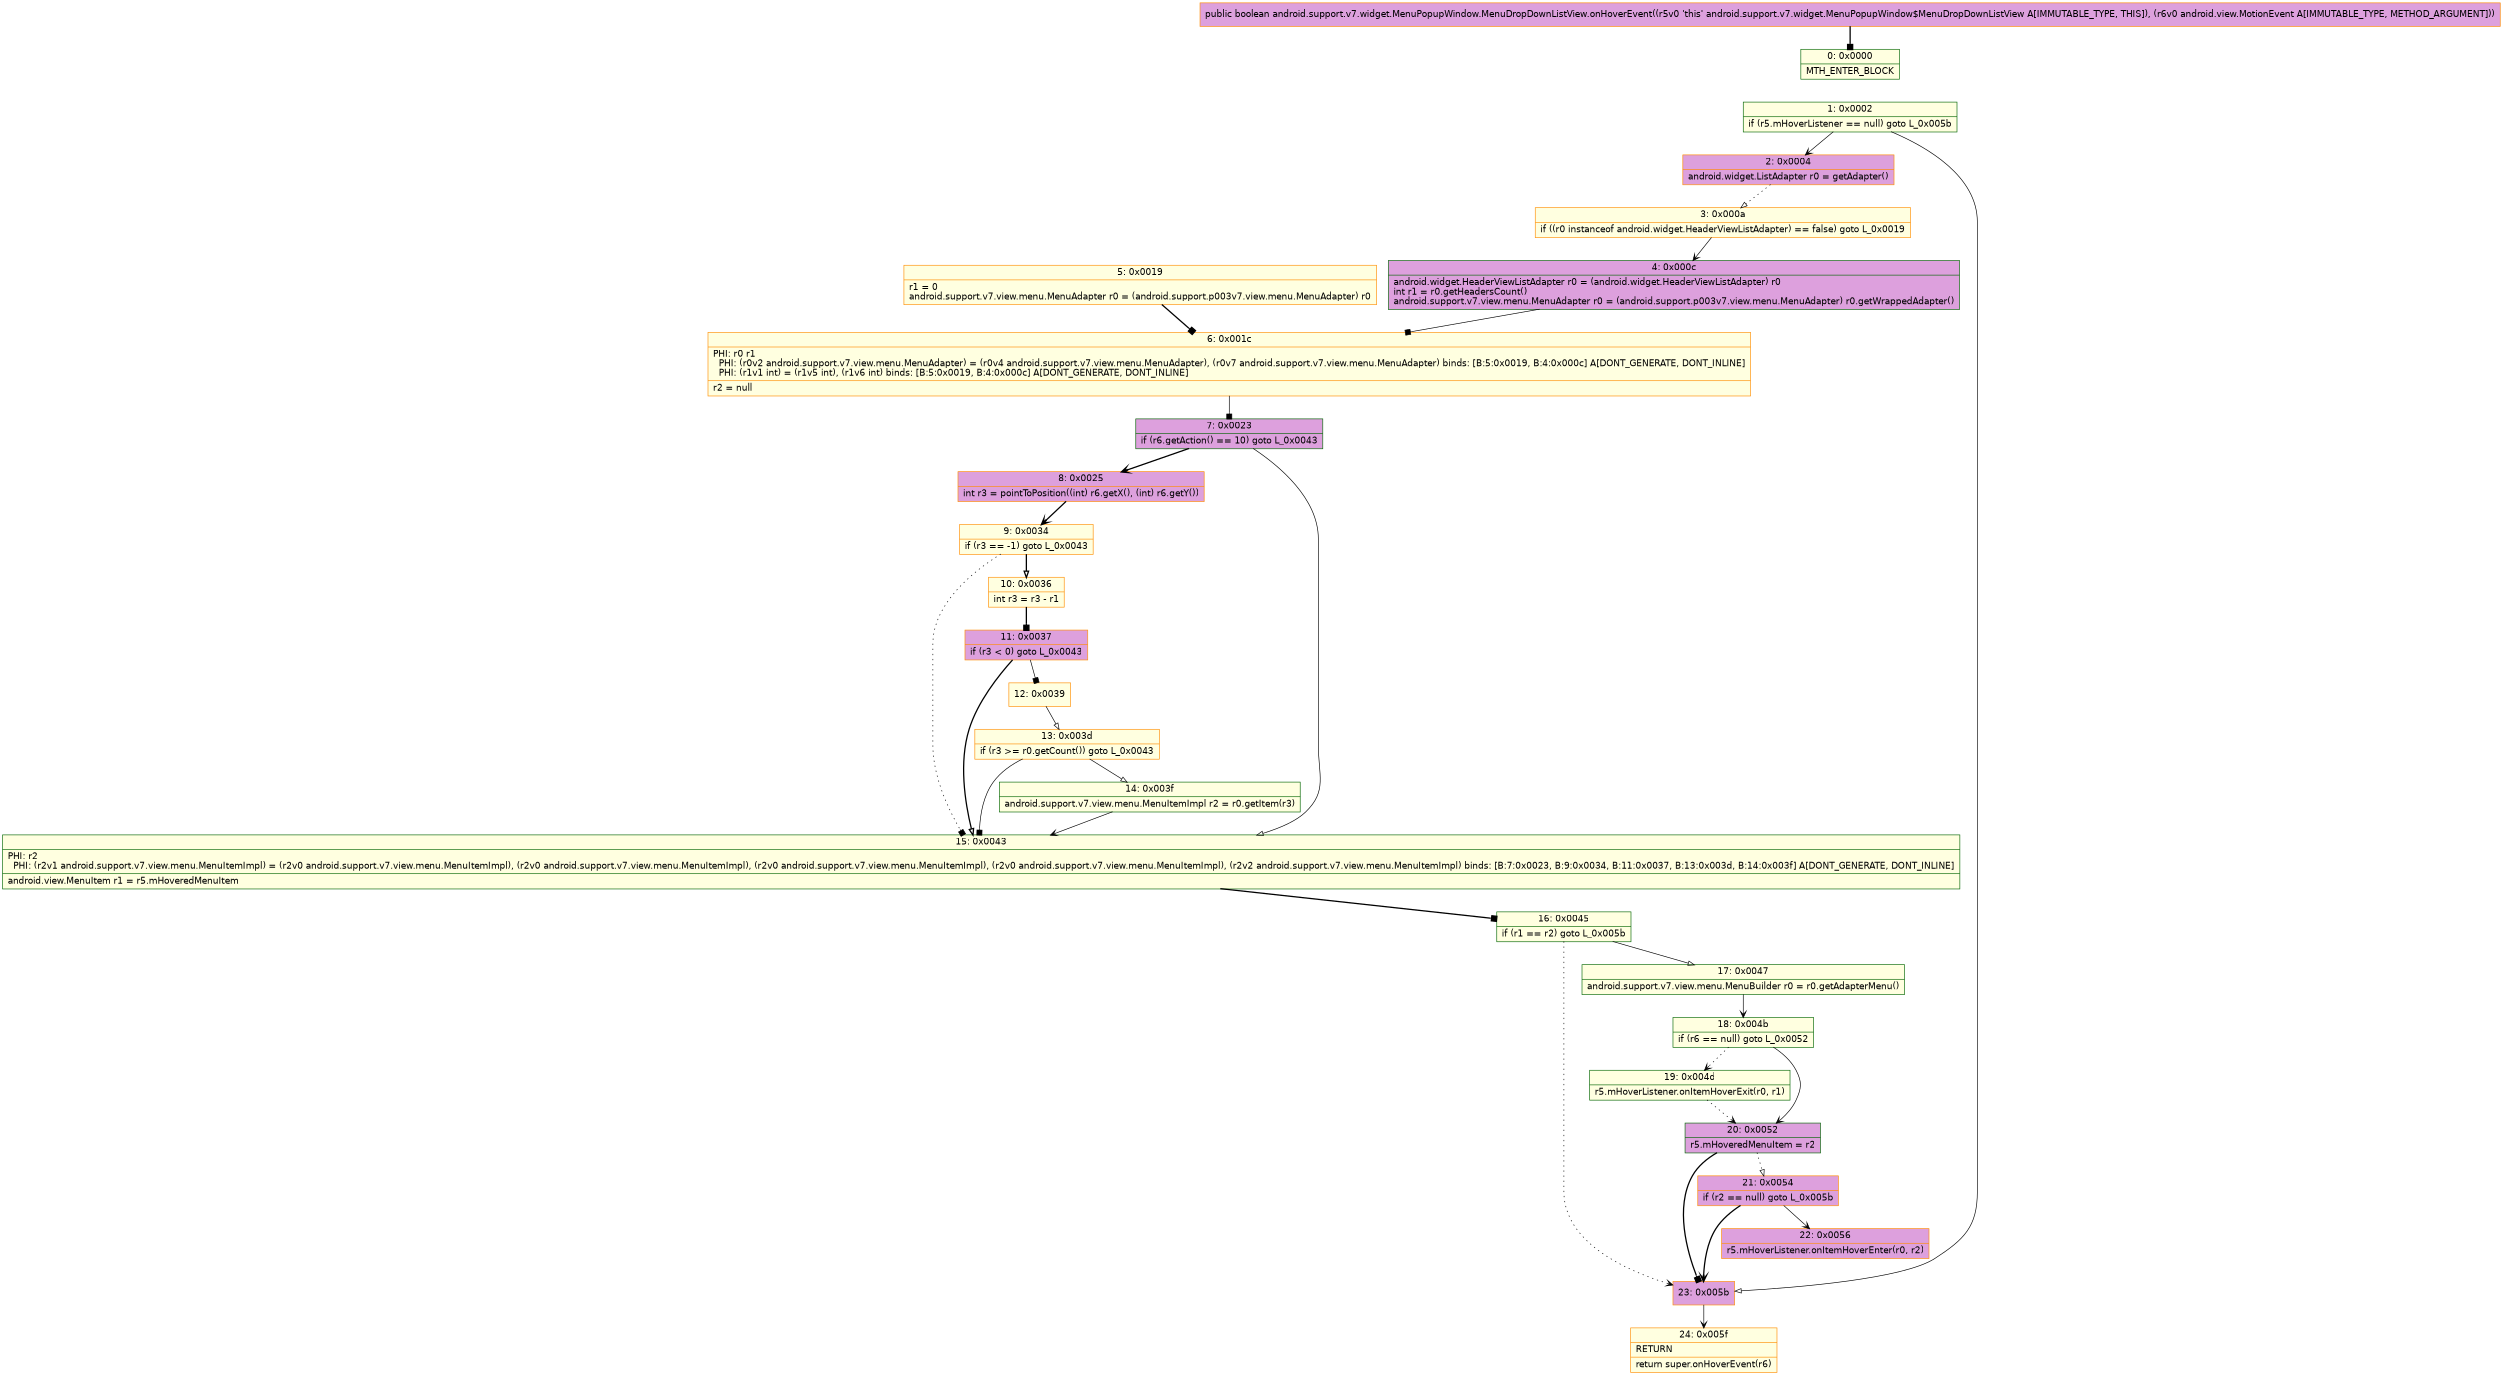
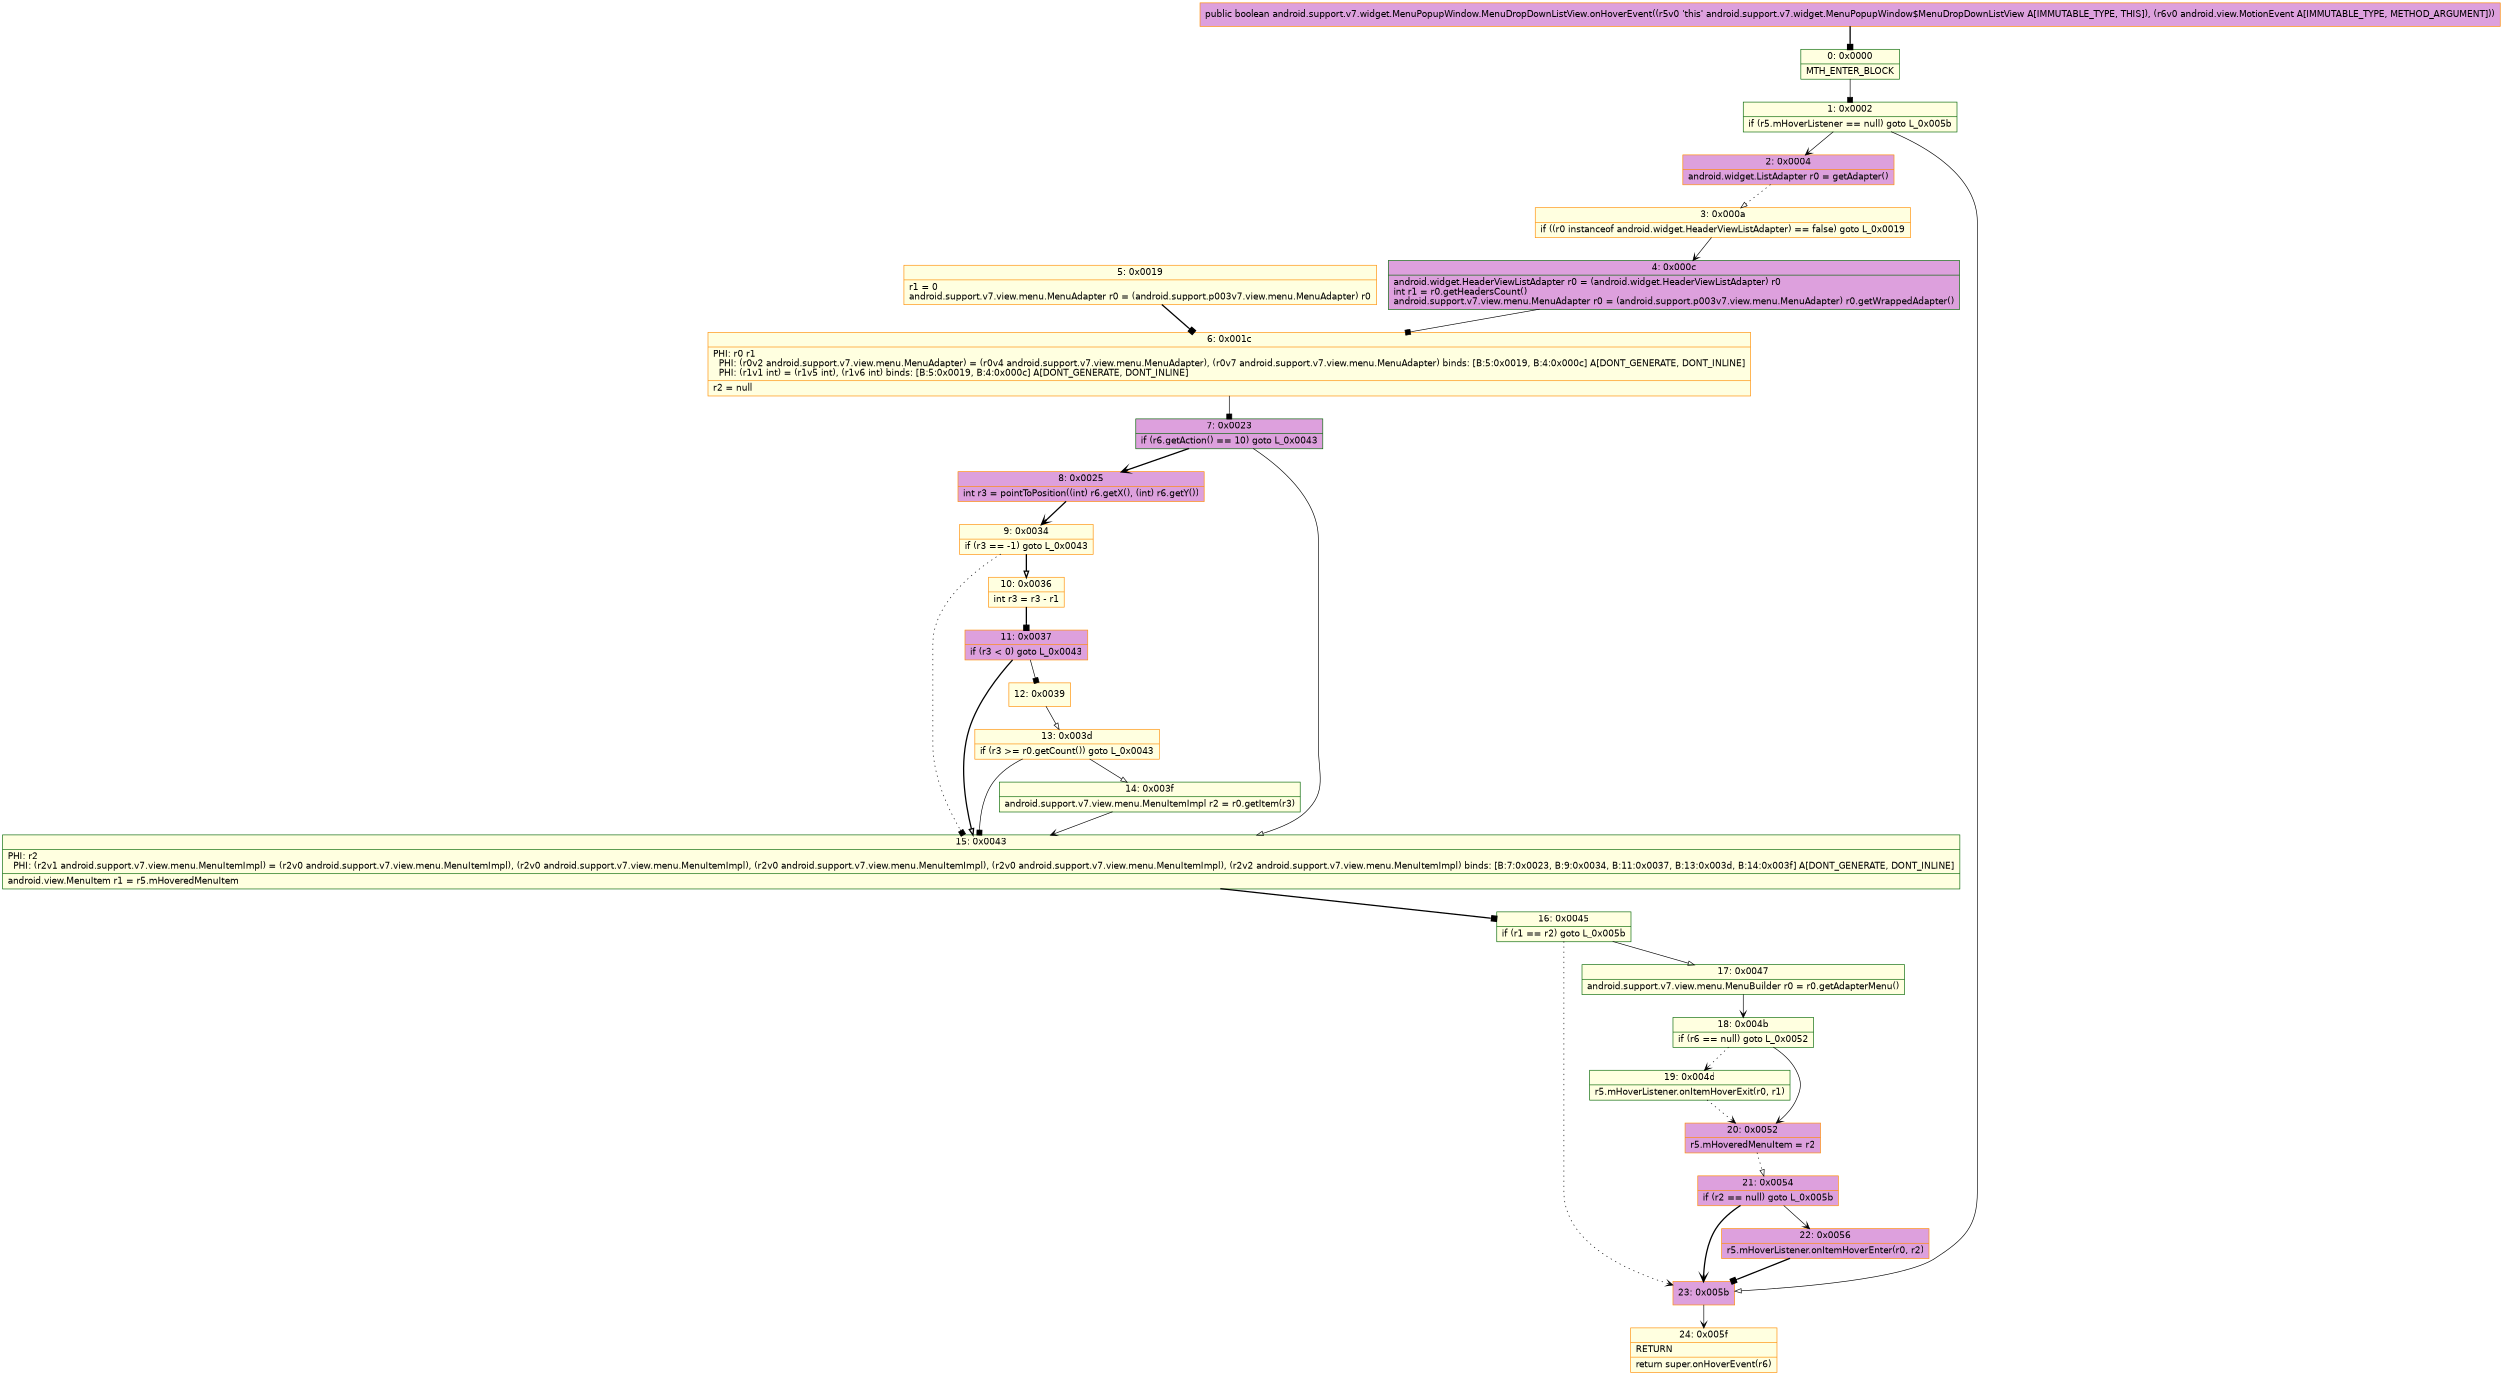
none -> (1850, 87)
(1753, 1138) -> (1753, 1138)
(1684, 1209) -> (1764, 1269)
